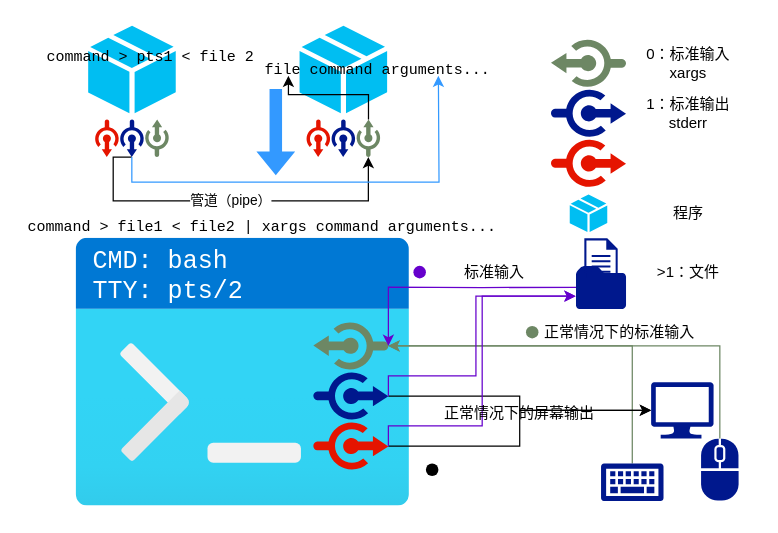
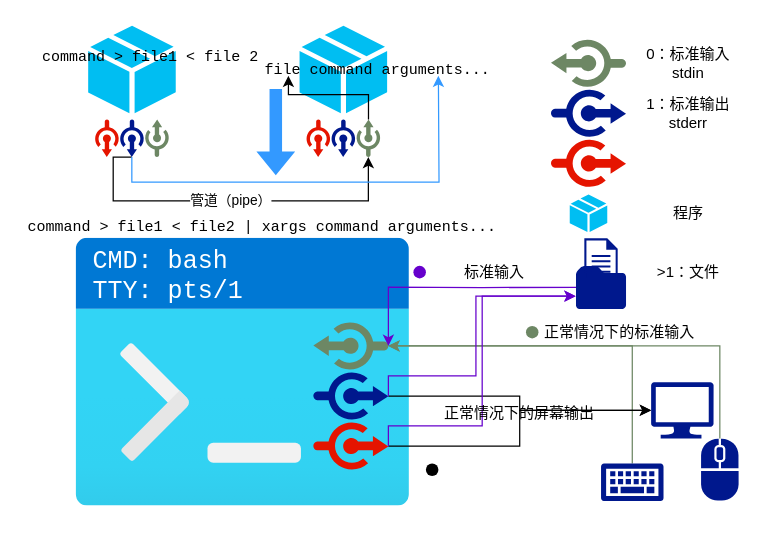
(151, 57) -> (151, 57)
(688, 63) -> (688, 63)
(131, 276) -> (131, 276)
